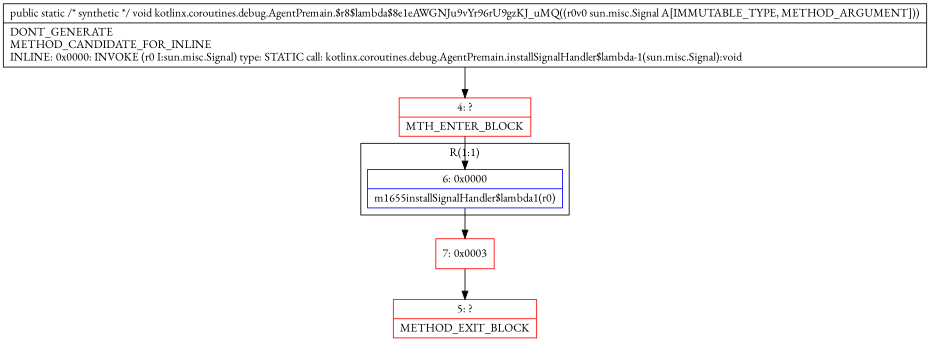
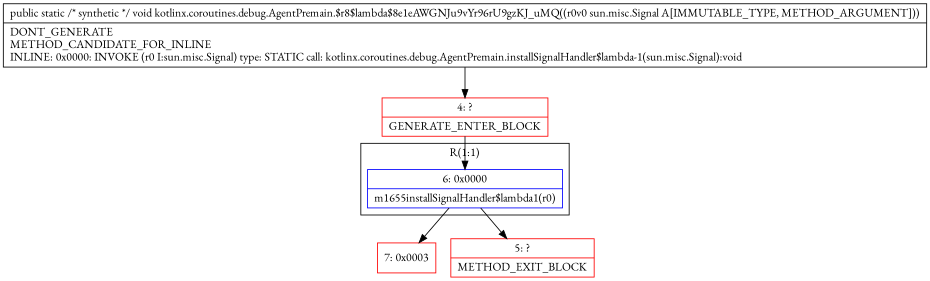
(465, 126) -> (465, 126)
(465, 280) -> (491, 220)
